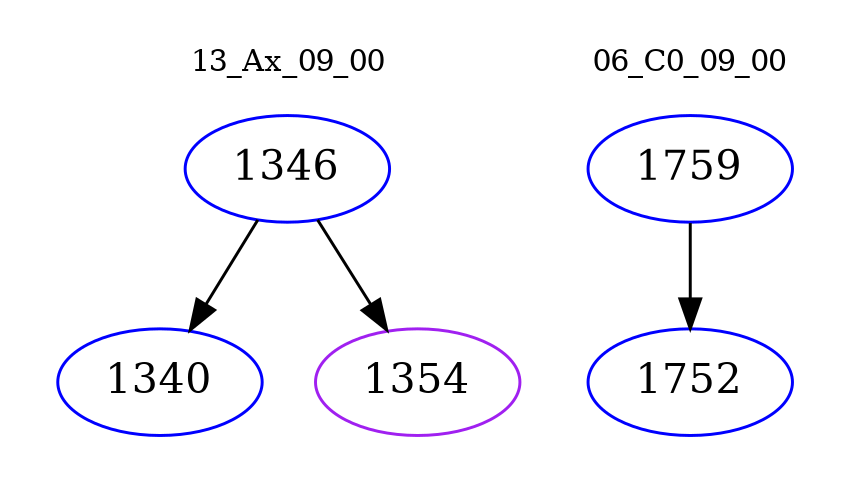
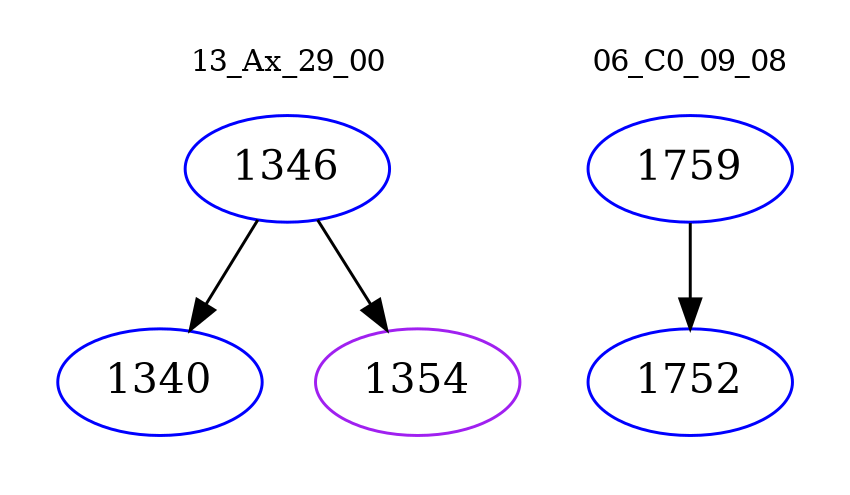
(289, 64) -> (289, 64)
(690, 64) -> (690, 64)
